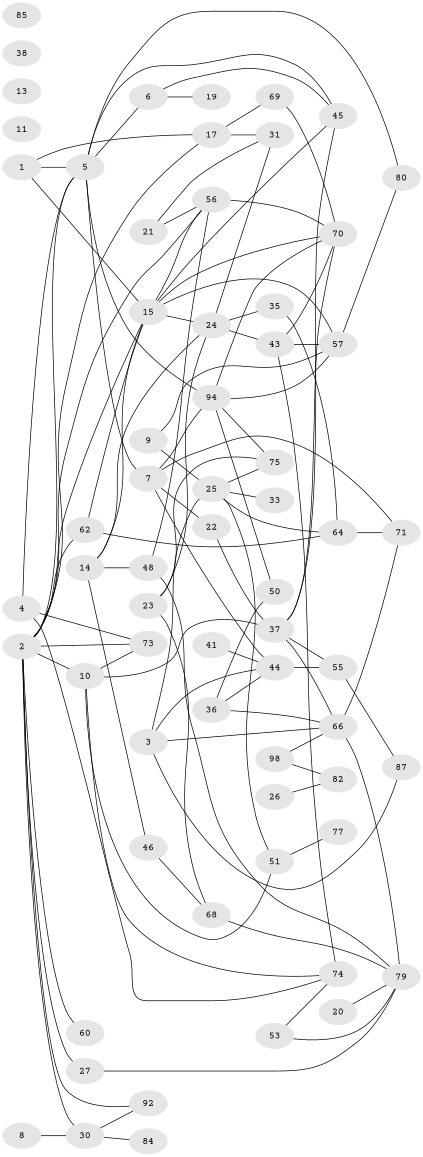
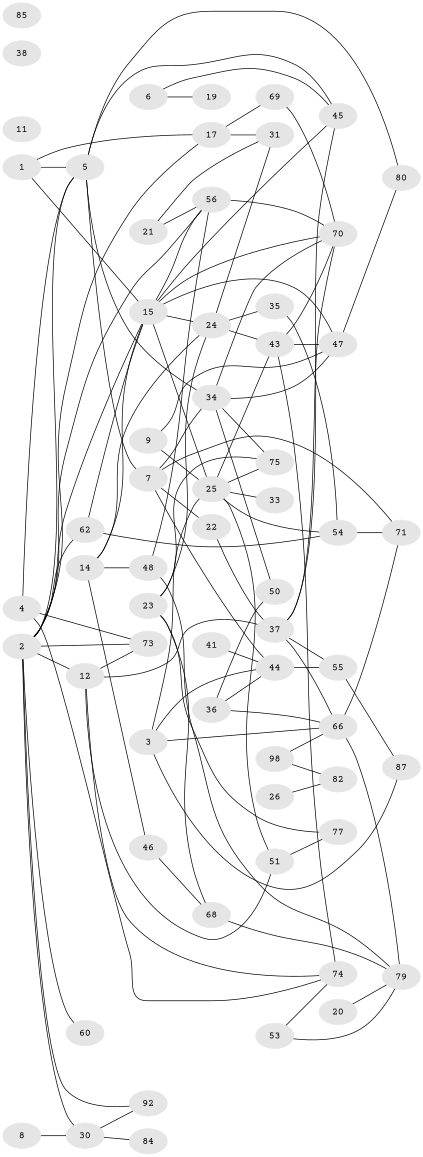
(22, 91) -> none
(117, 132) -> none
(338, 344) -> (338, 344)
none -> (176, 389)
(212, 398) -> (212, 398)
none -> (243, 417)
(338, 533) -> (338, 533)
(85, 676) -> (85, 676)
none -> (204, 754)
(85, 1071) -> none
